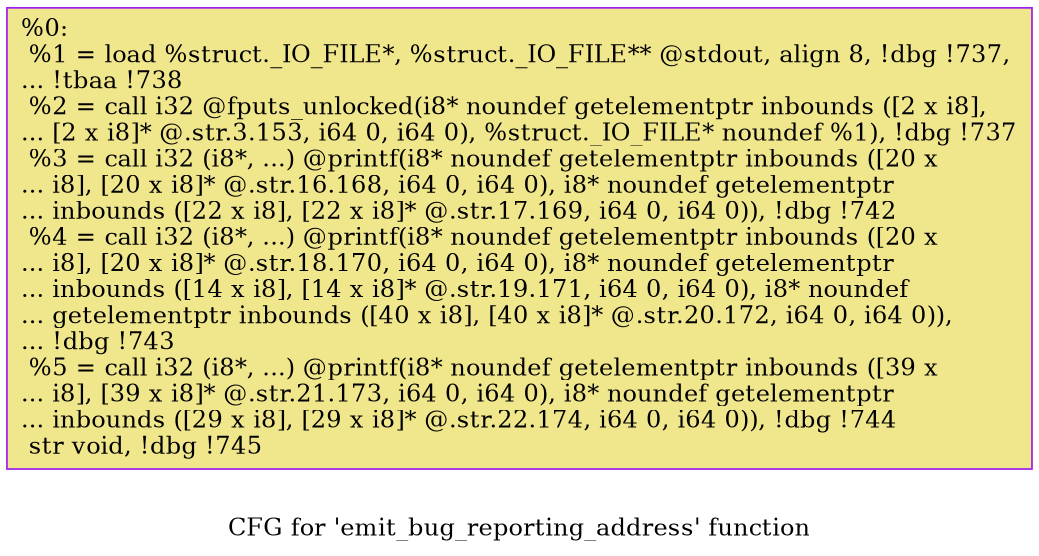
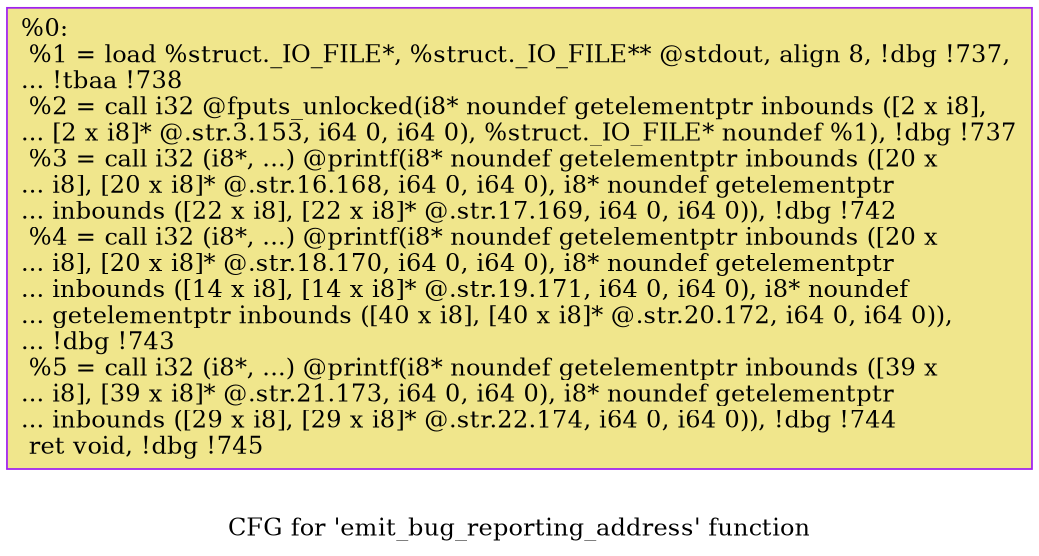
(142, 446) -> (143, 446)
